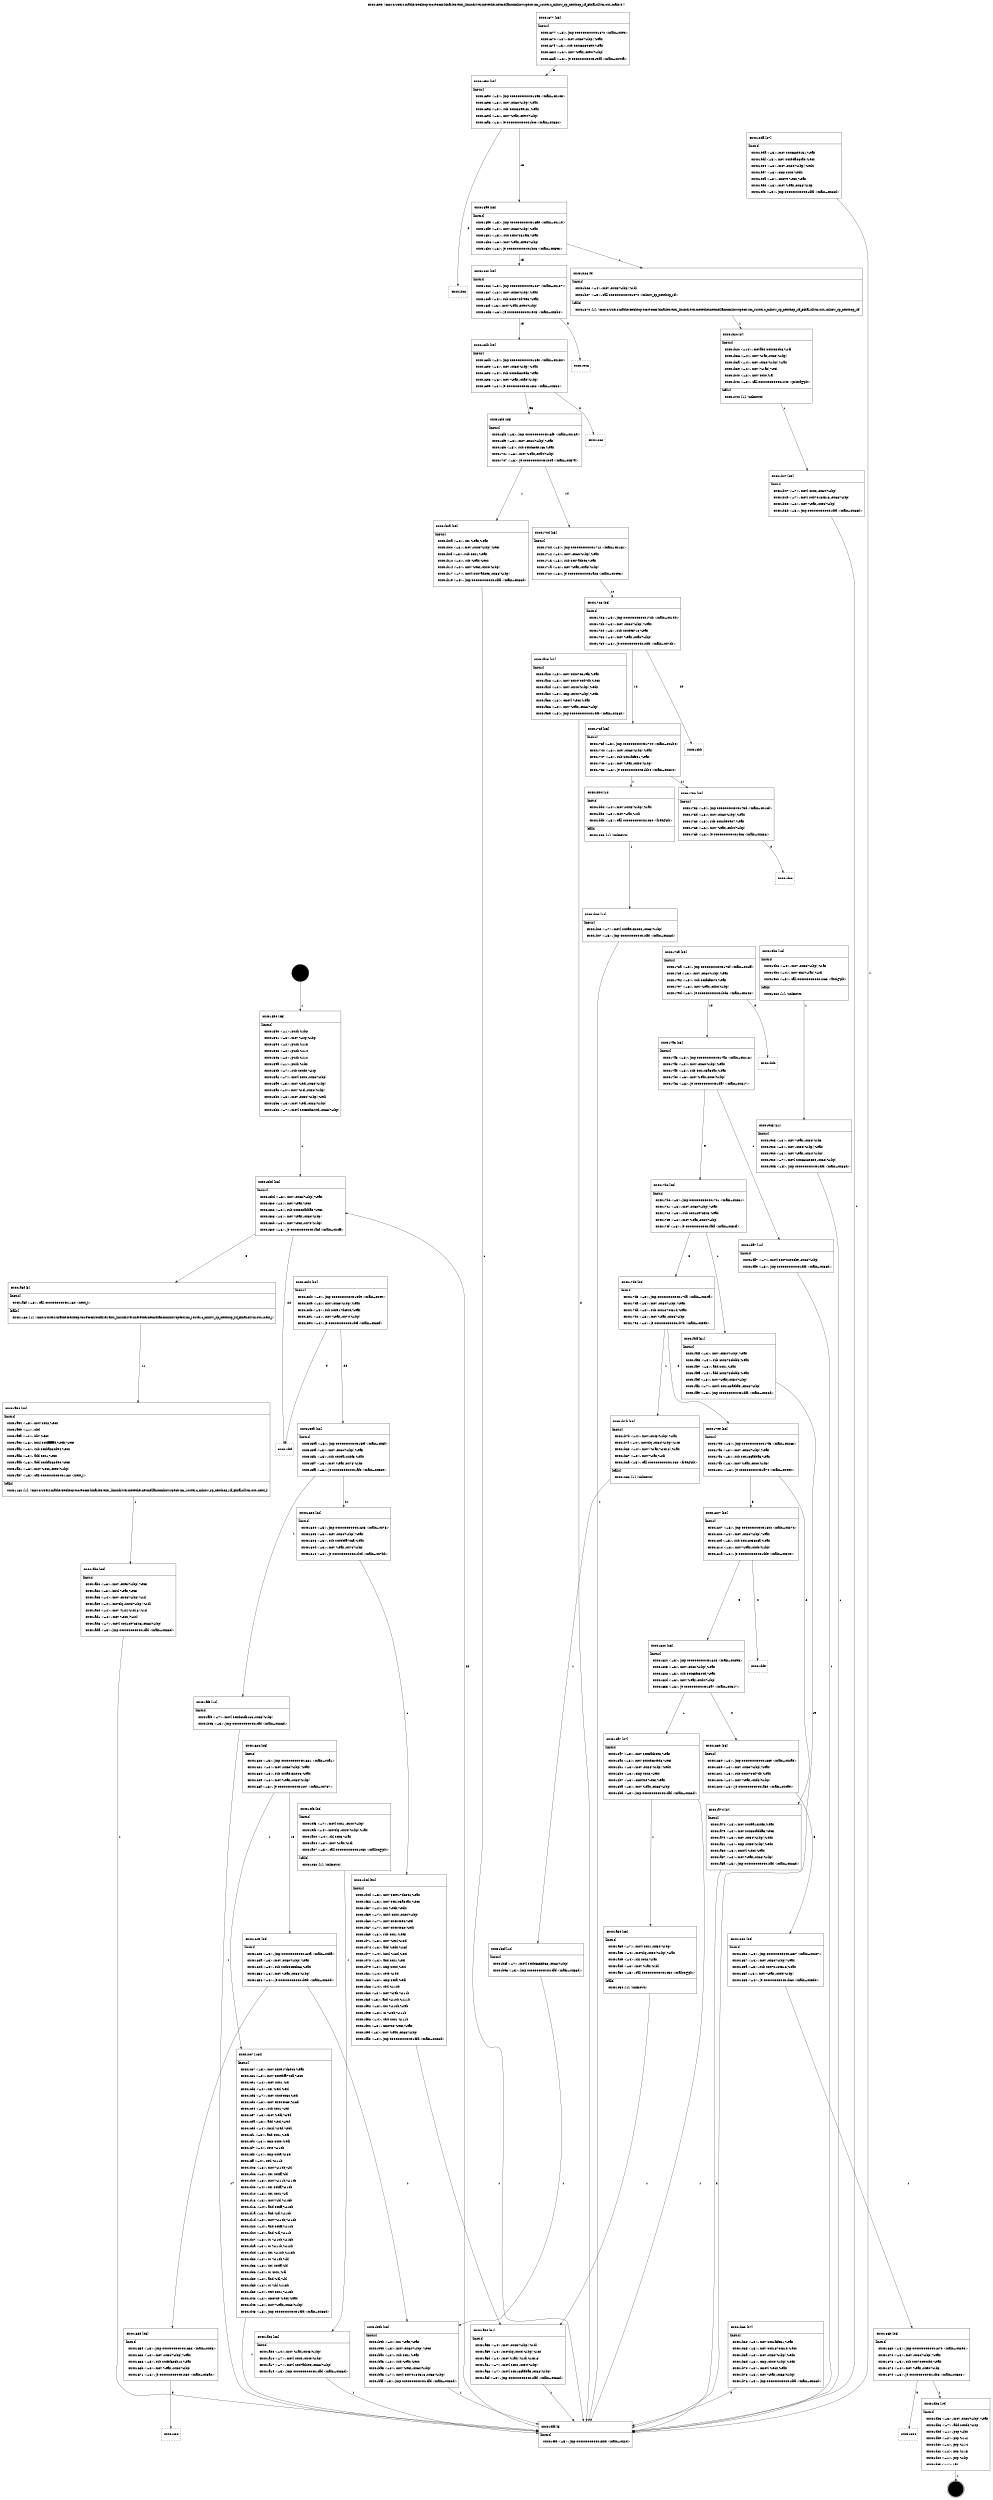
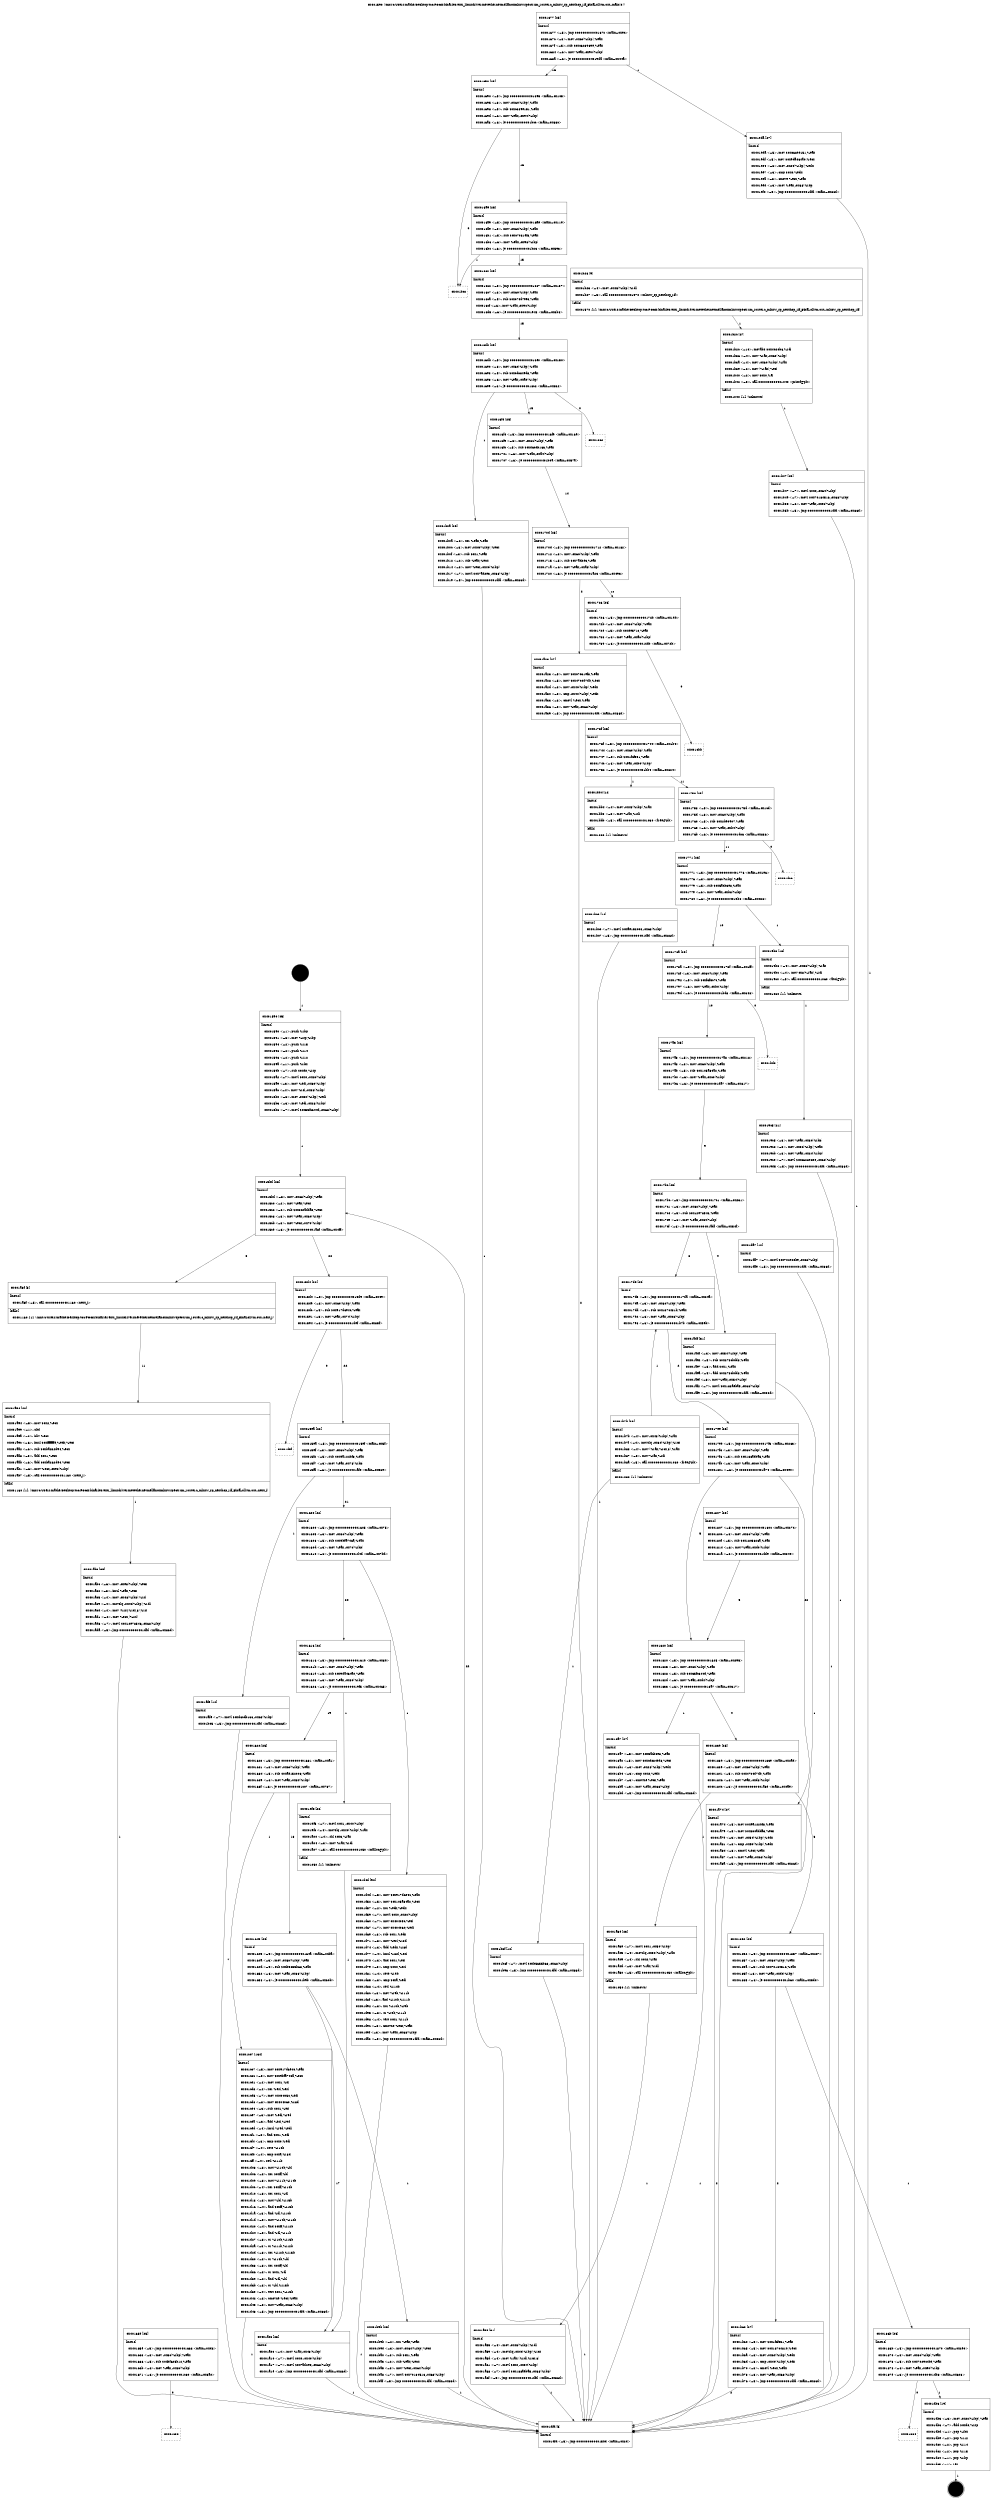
(554, 70) -> (554, 70)
none -> (686, 100)
(604, 256) -> (468, 268)
(581, 366) -> none
(531, 409) -> (531, 409)
(510, 493) -> (474, 453)
none -> (580, 616)
(633, 686) -> none
(681, 687) -> (681, 687)
(630, 874) -> none
none -> (723, 879)
(748, 1164) -> none
(717, 1256) -> (717, 1256)
(283, 1338) -> (321, 1255)
(661, 1372) -> (651, 1374)
(751, 1491) -> (688, 1553)
(806, 1600) -> (806, 1600)
none -> (344, 1666)
(758, 1666) -> none
(814, 1713) -> (814, 1713)
(651, 1862) -> (675, 1855)
(228, 1960) -> (228, 1960)
(198, 2149) -> (335, 2156)
none -> (776, 2153)
(559, 2174) -> (573, 2196)
(452, 2186) -> (360, 2308)
